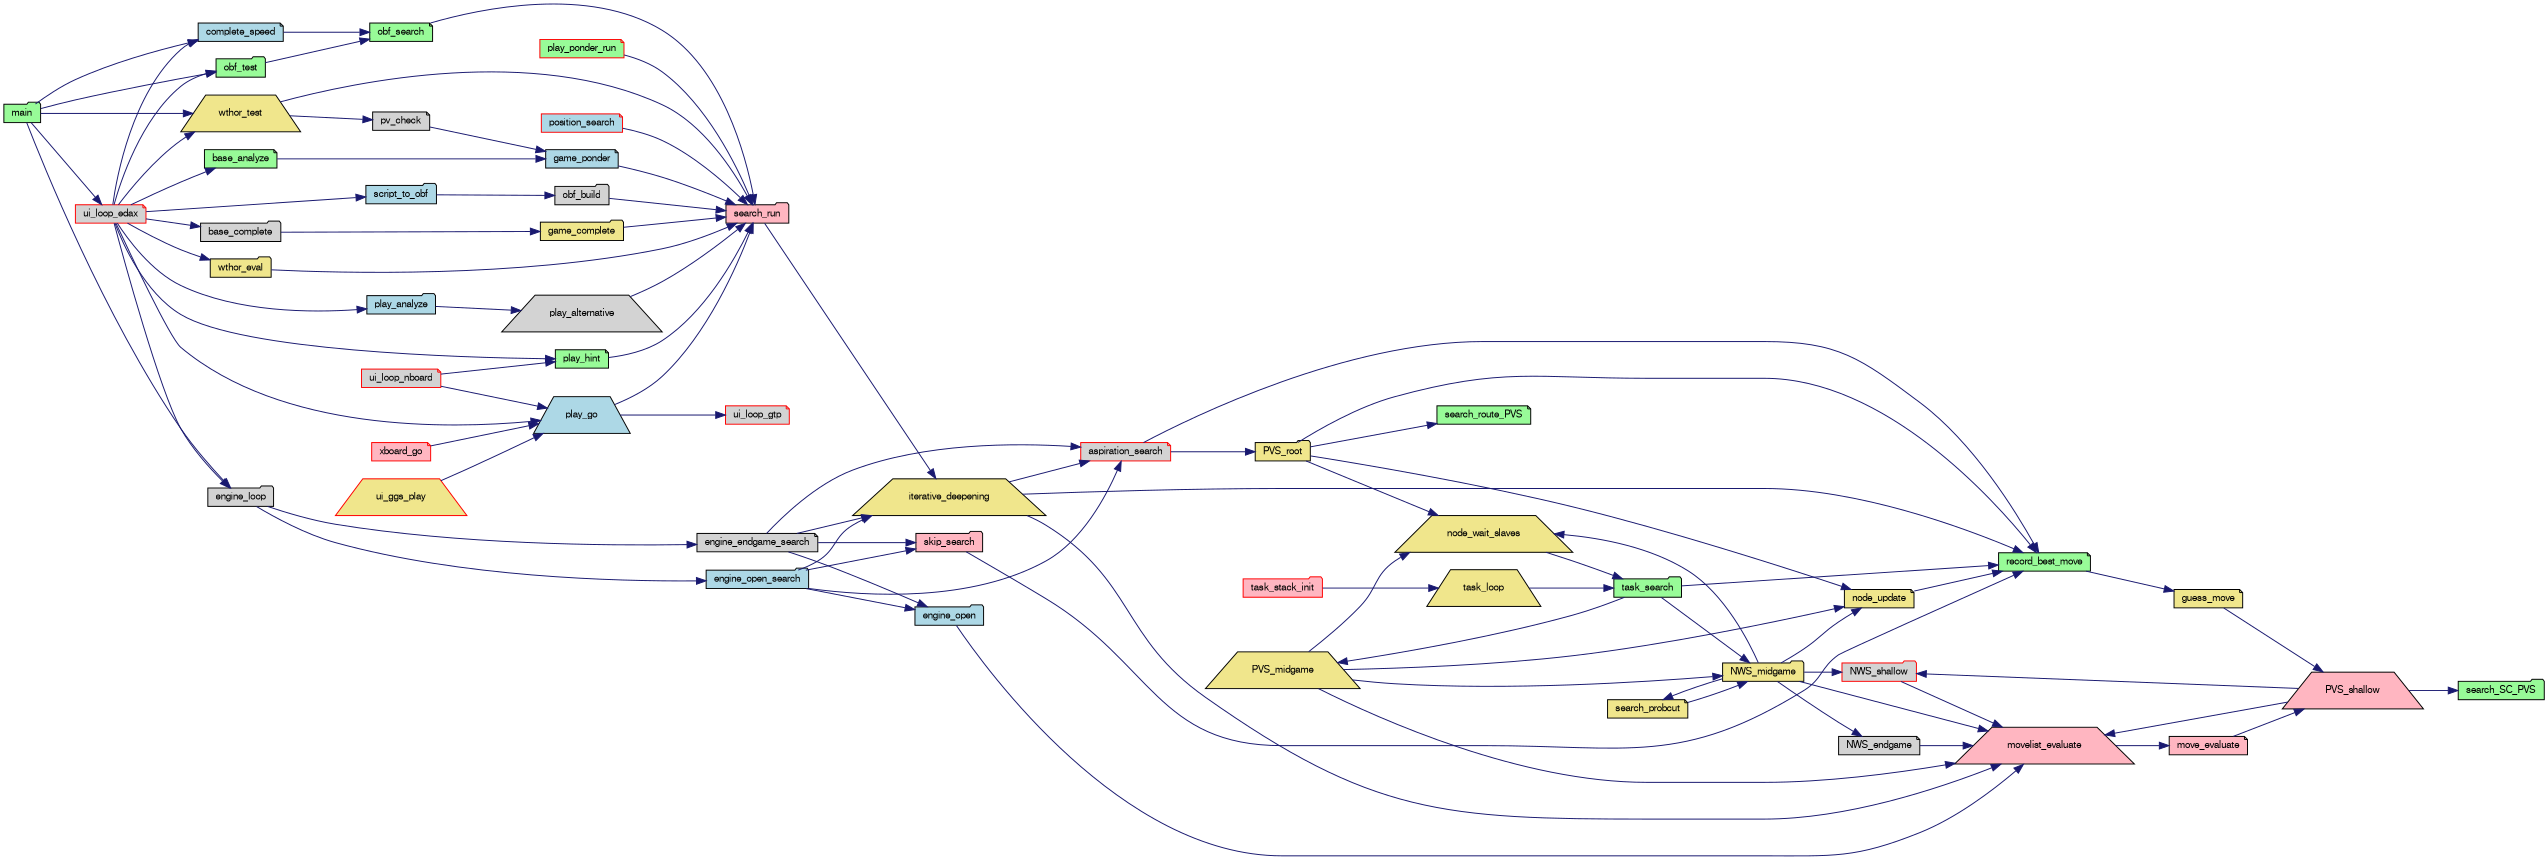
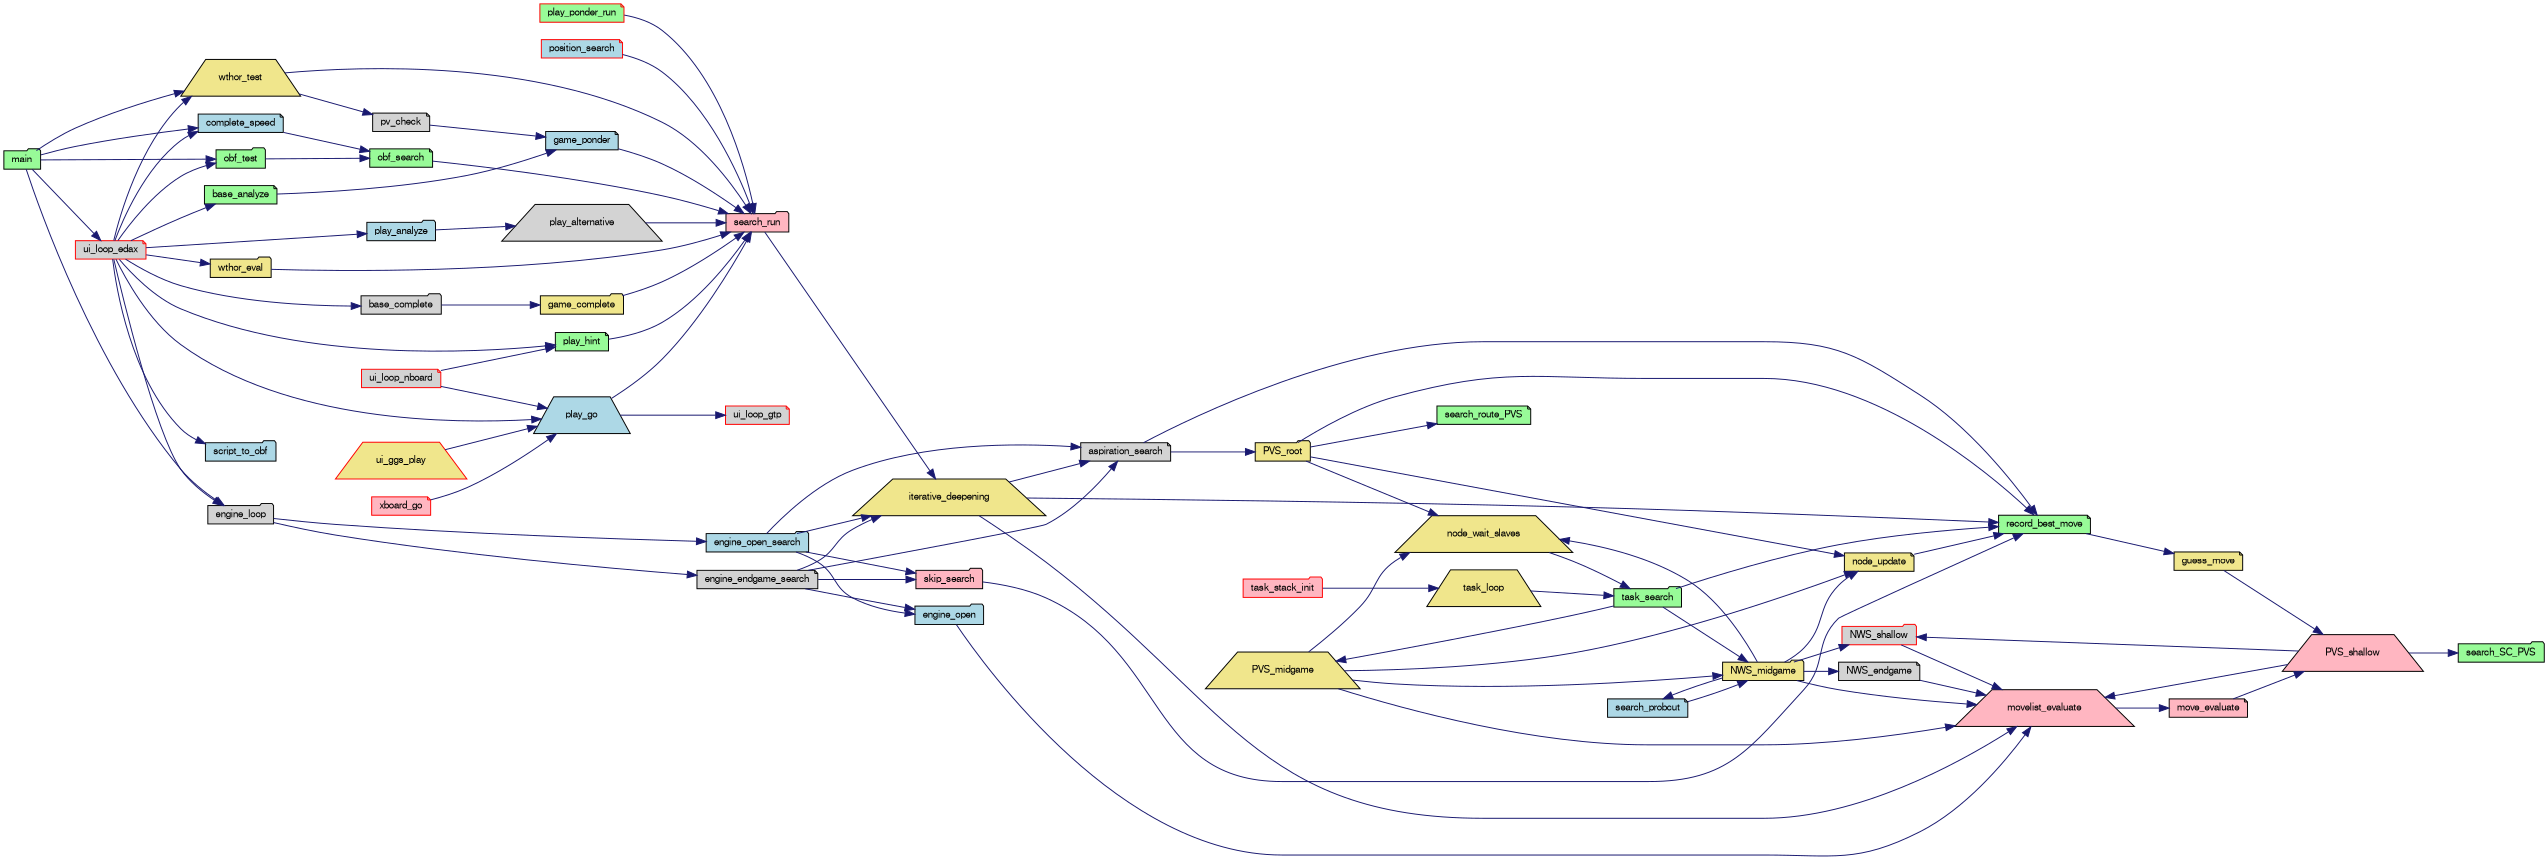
(582, 196) -> none
(1126, 452) -> (1126, 452)
(1648, 709) -> (1648, 708)
